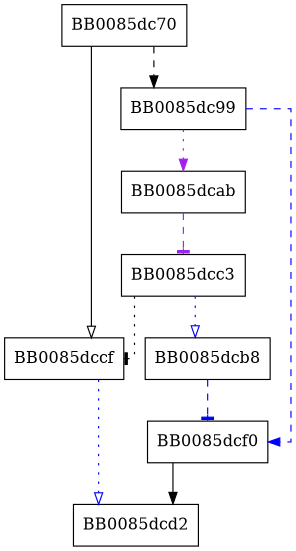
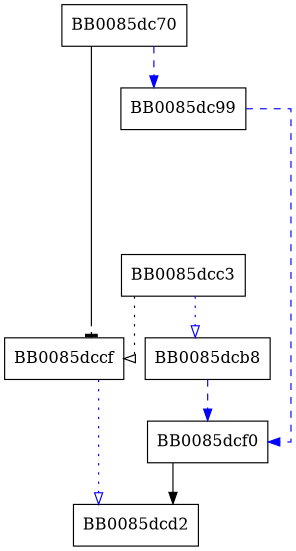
(154, 61) -> (154, 61)
(91, 186) -> (91, 186)
(183, 192) -> none
(134, 328) -> (134, 328)
(208, 397) -> (208, 397)
